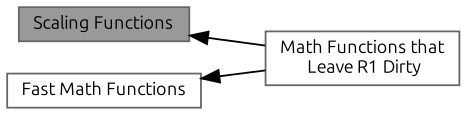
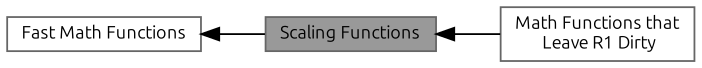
(242, 73) -> (242, 34)
